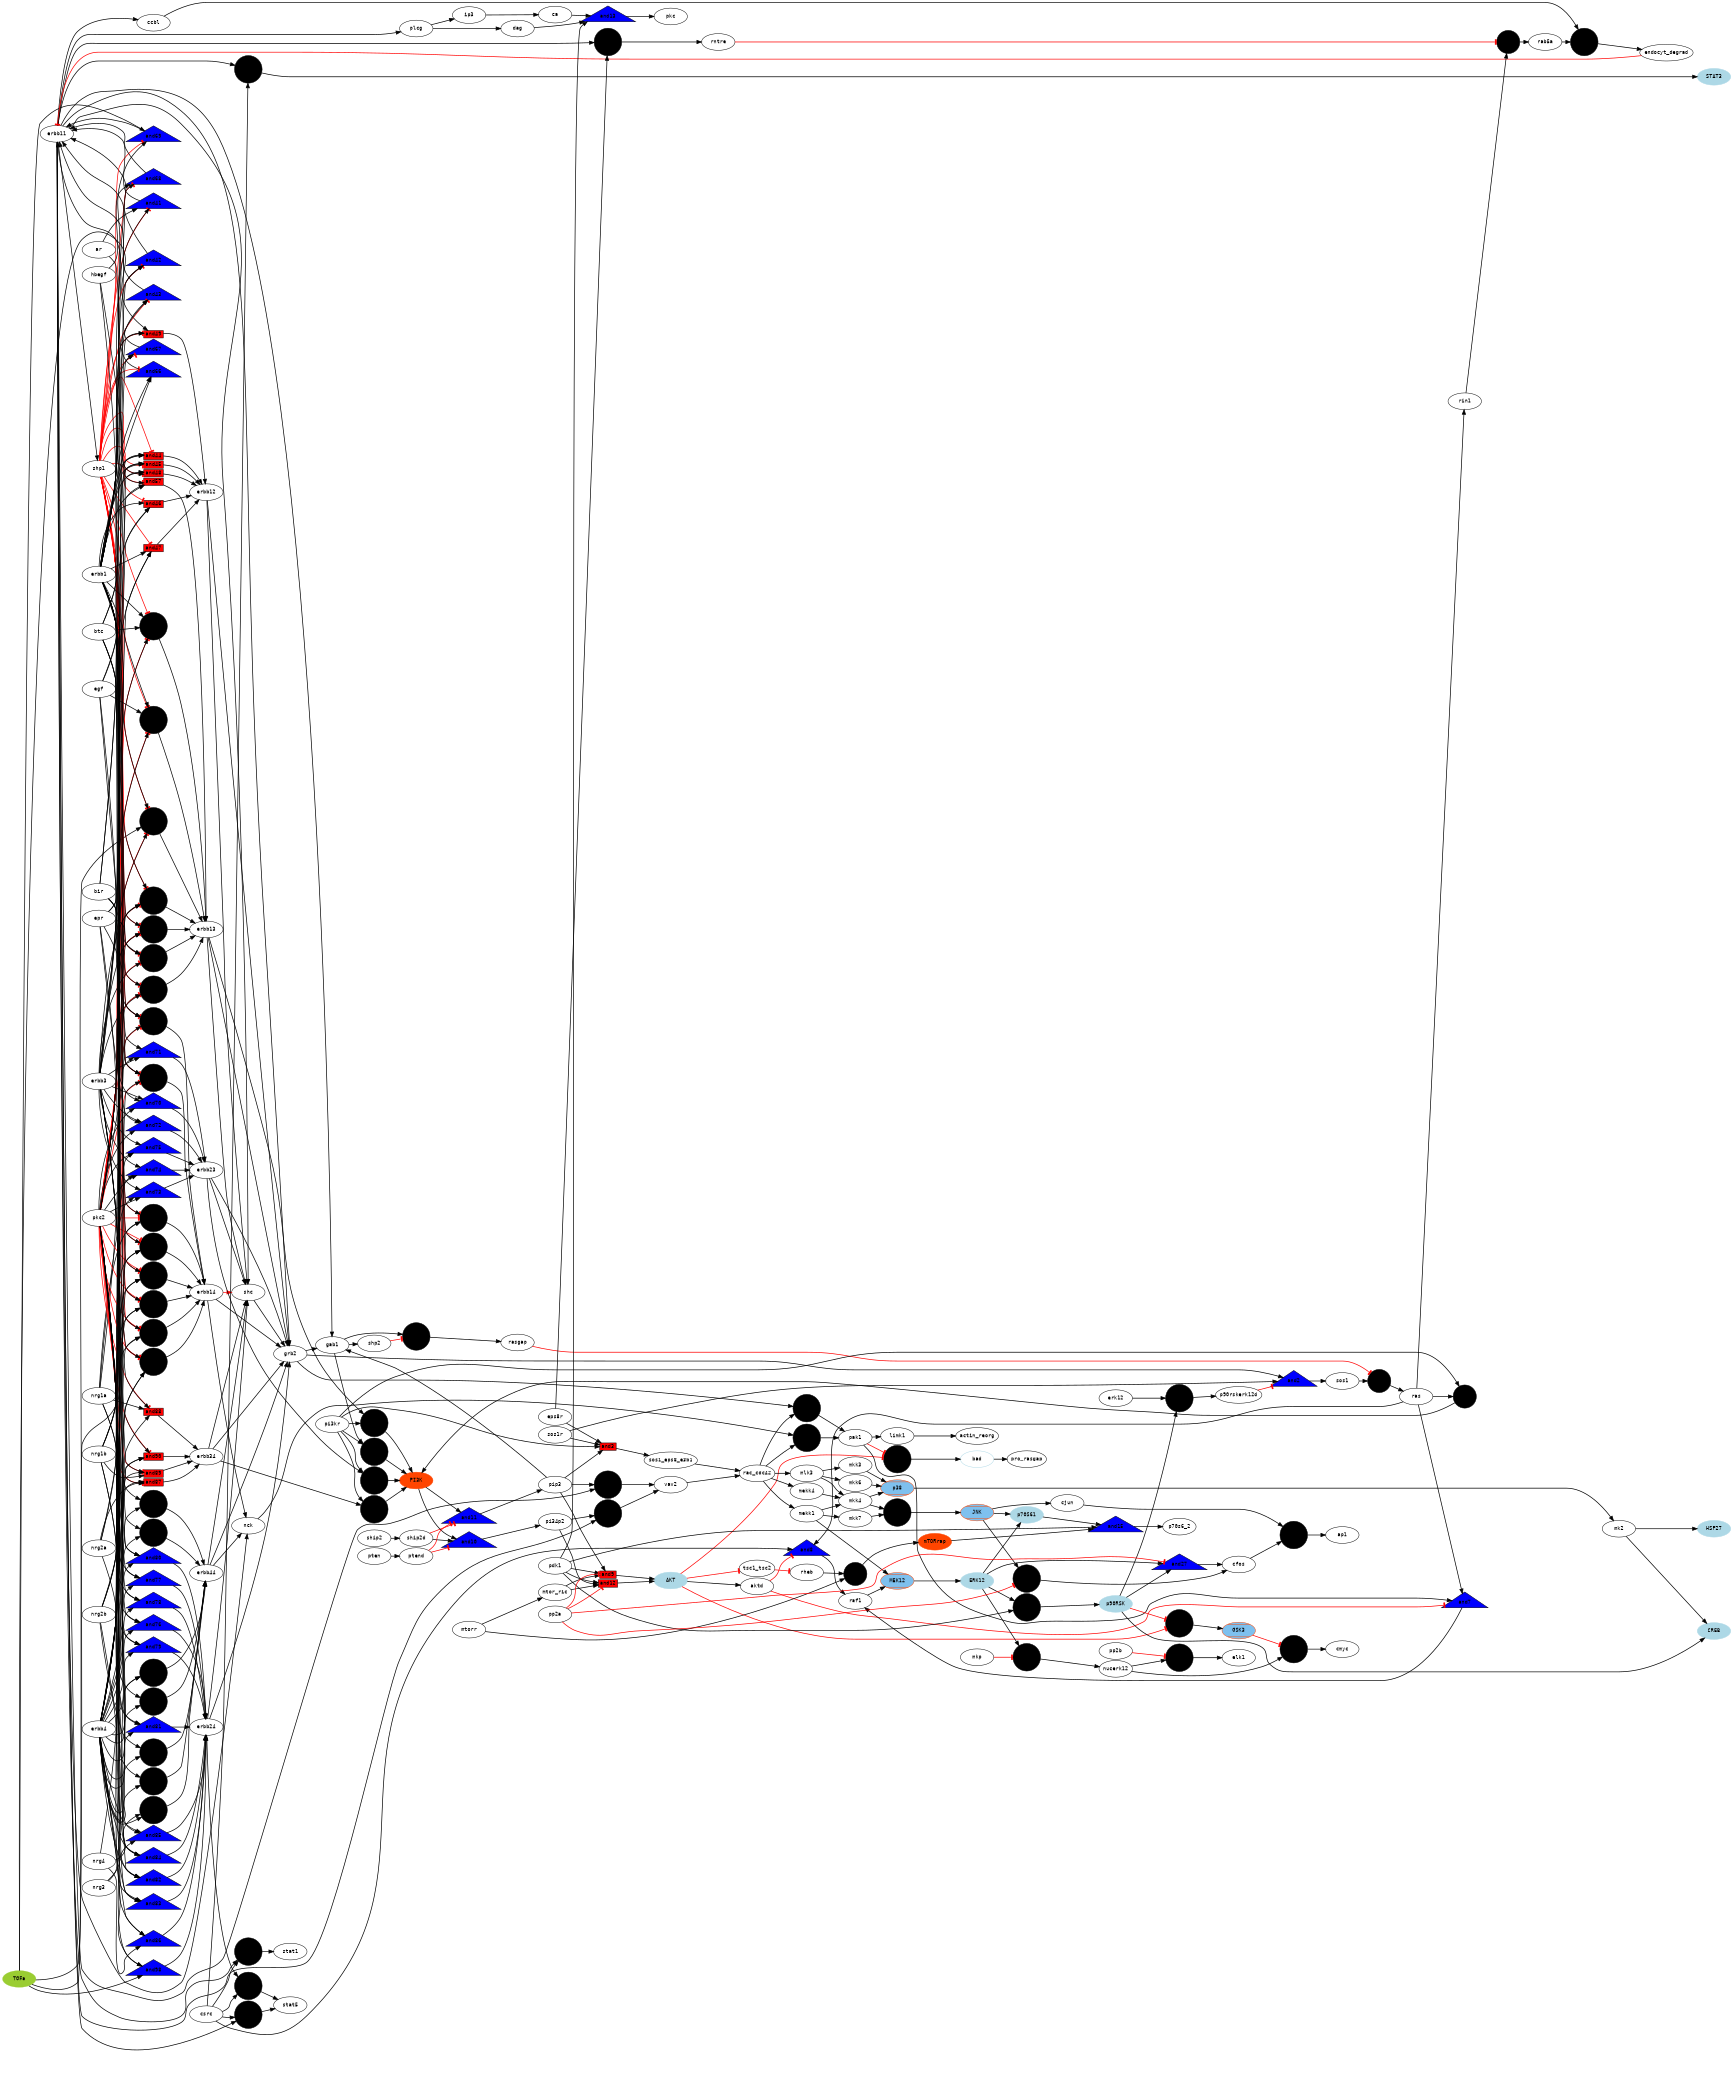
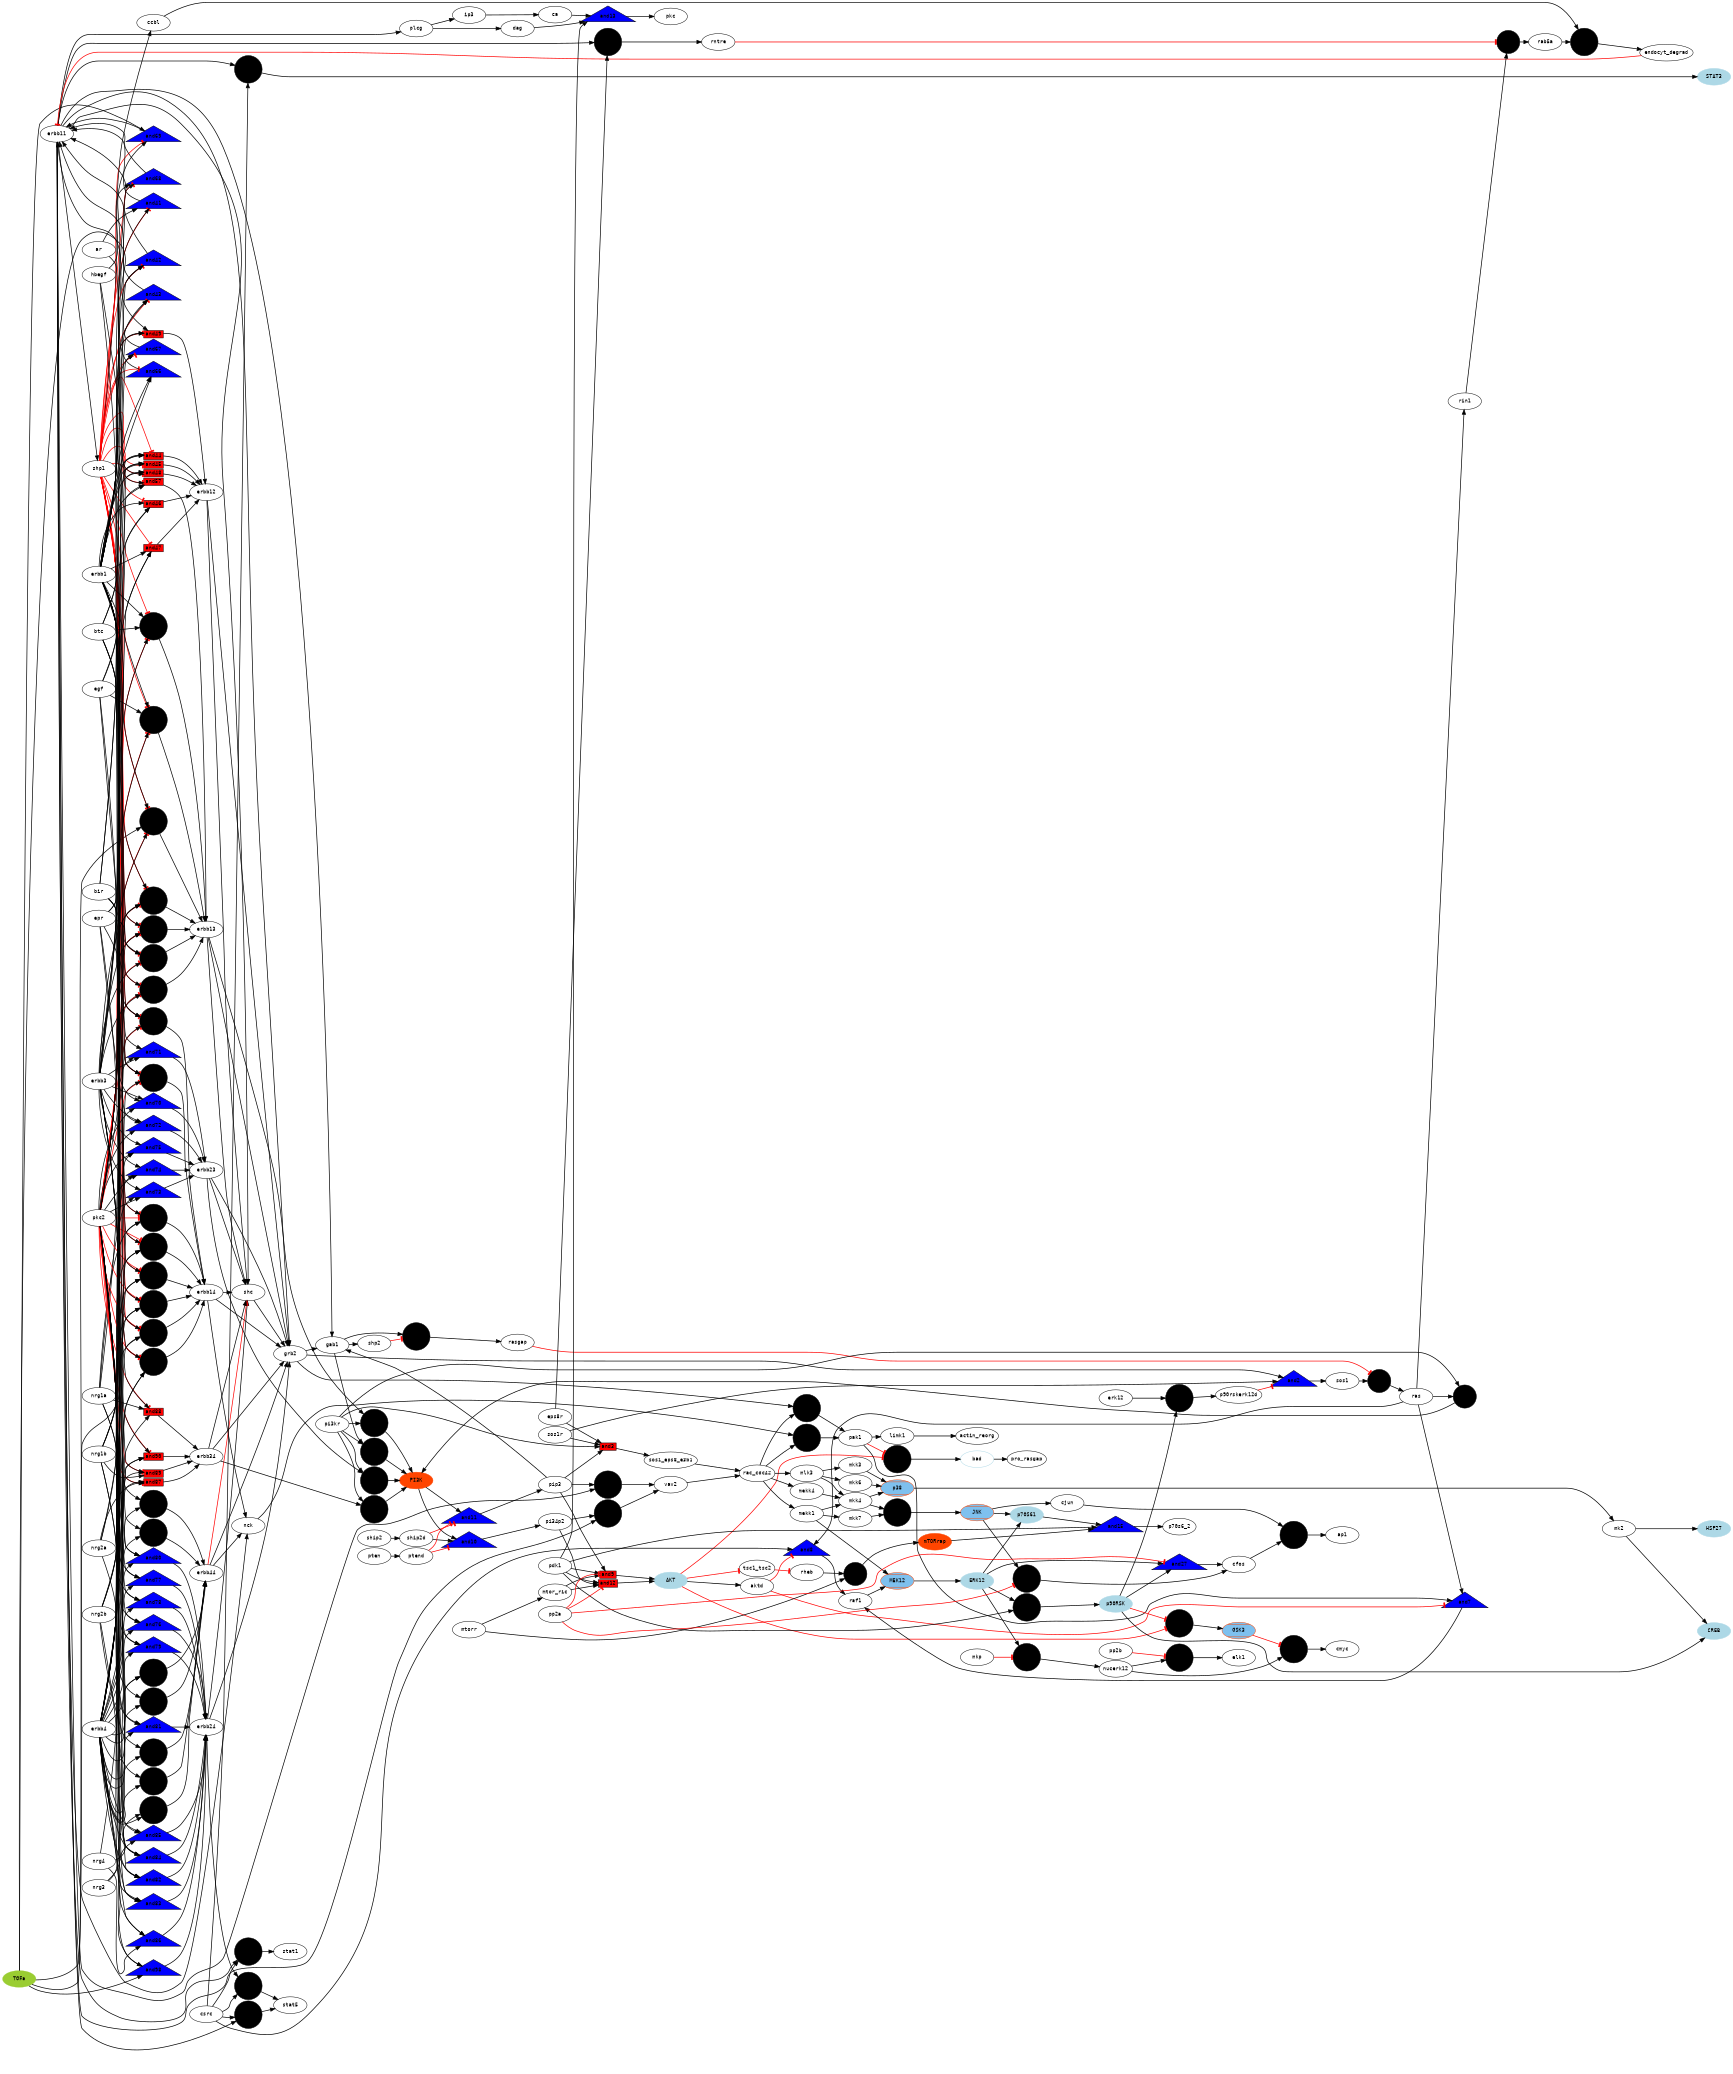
(69, 49) -> (120, 161)
(225, 1292) -> (225, 1292)
(227, 1442) -> (227, 1442)
